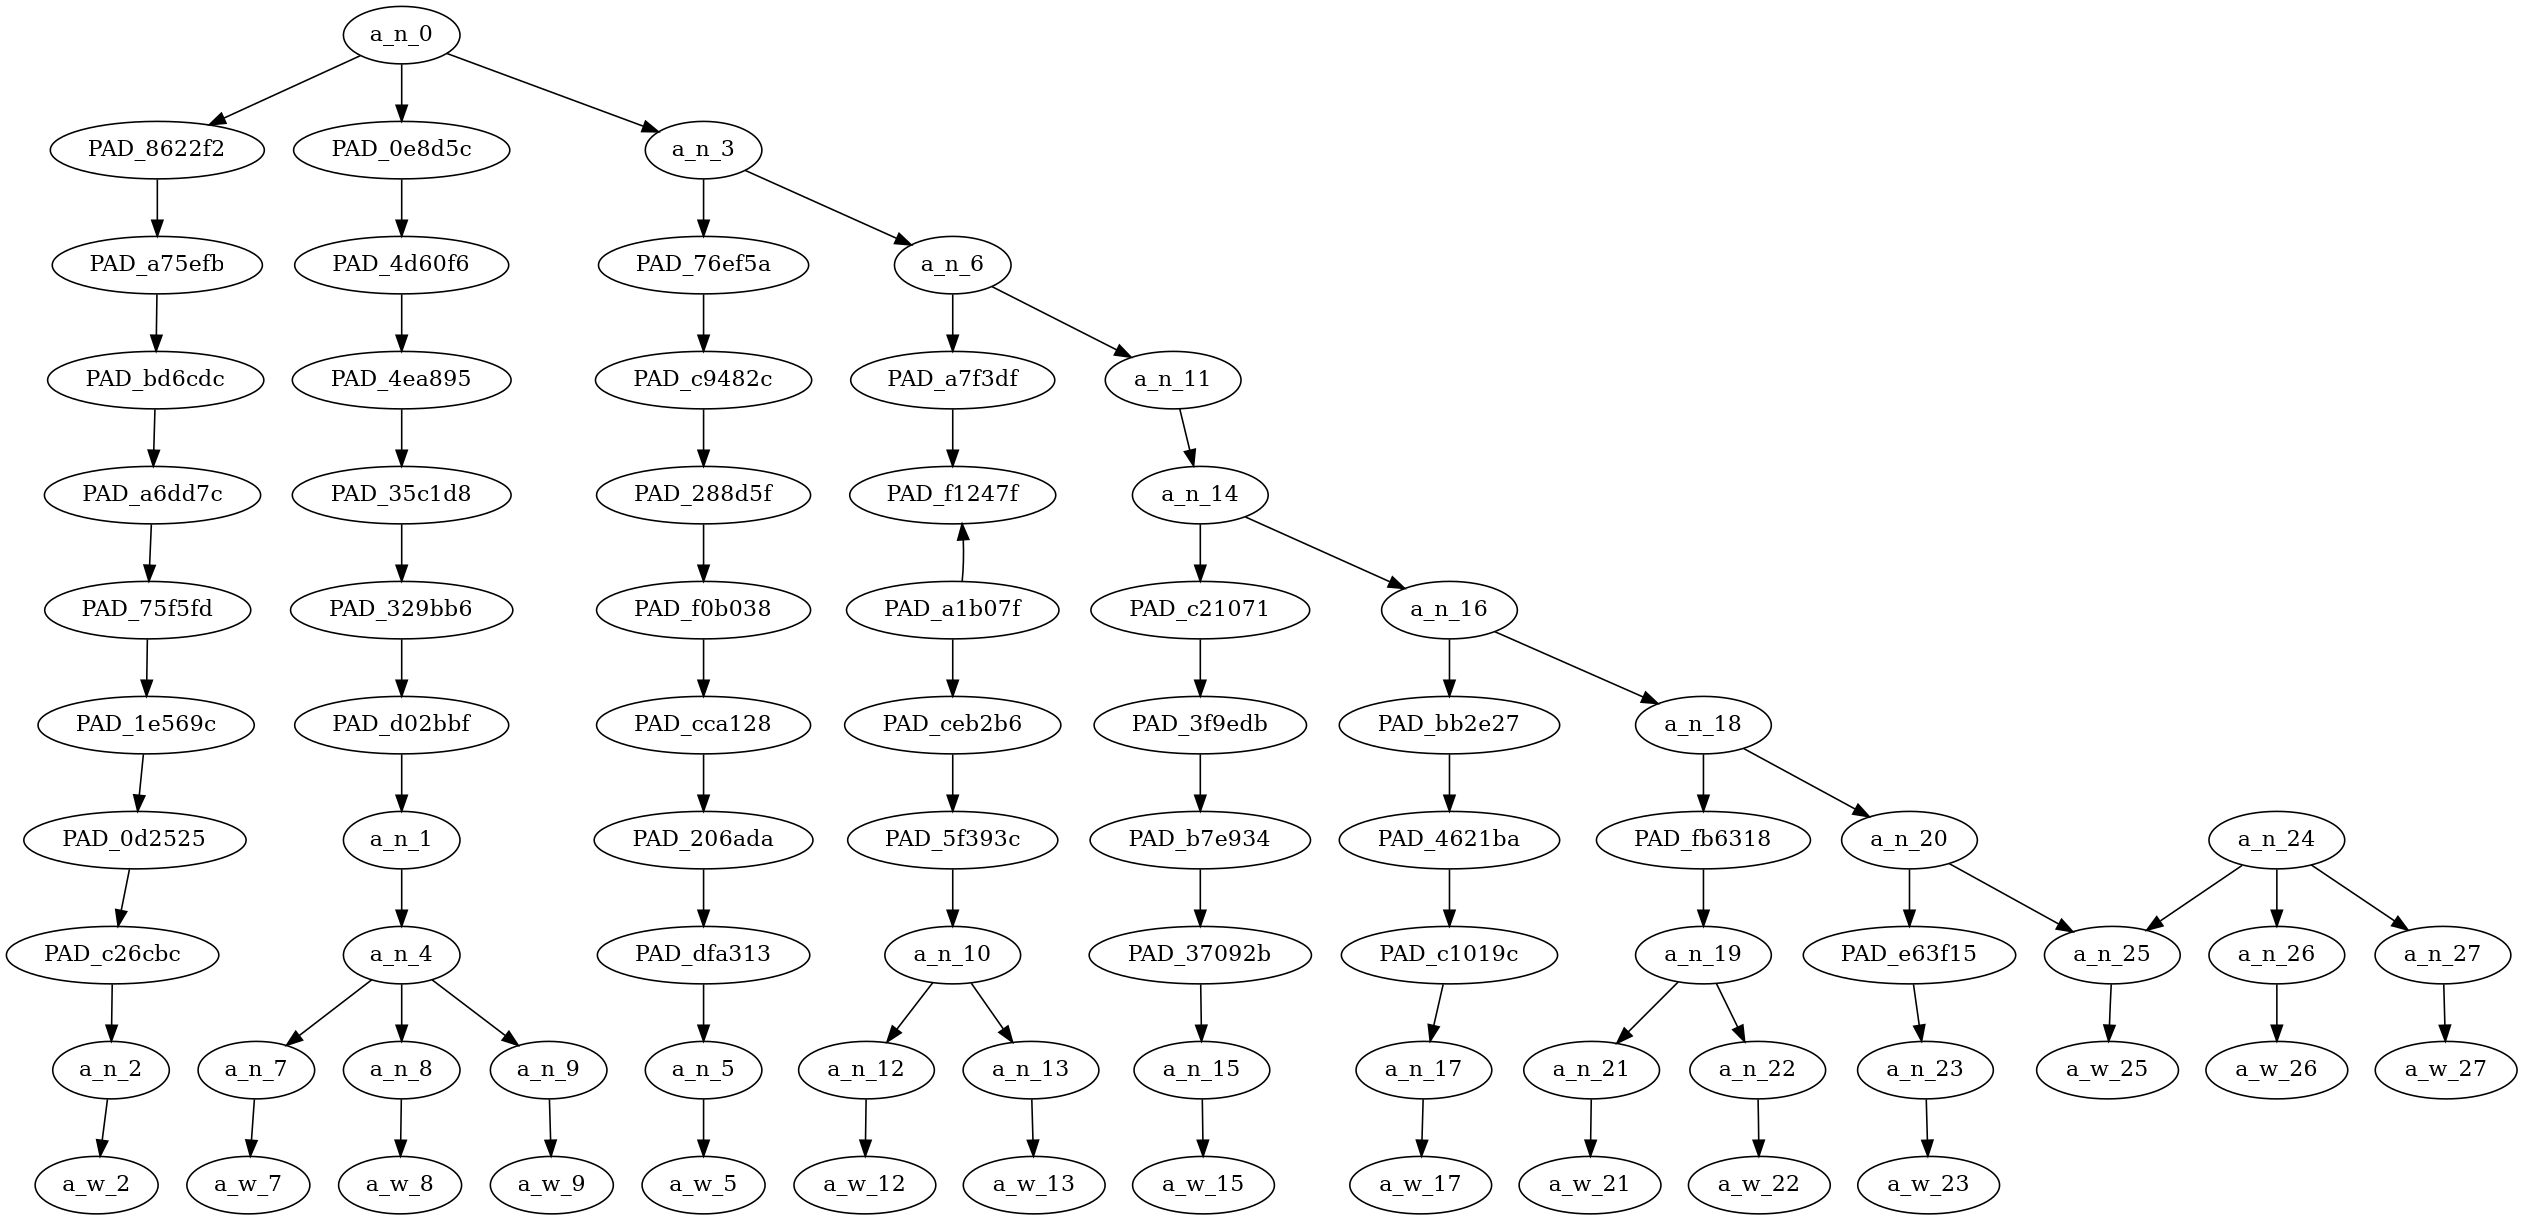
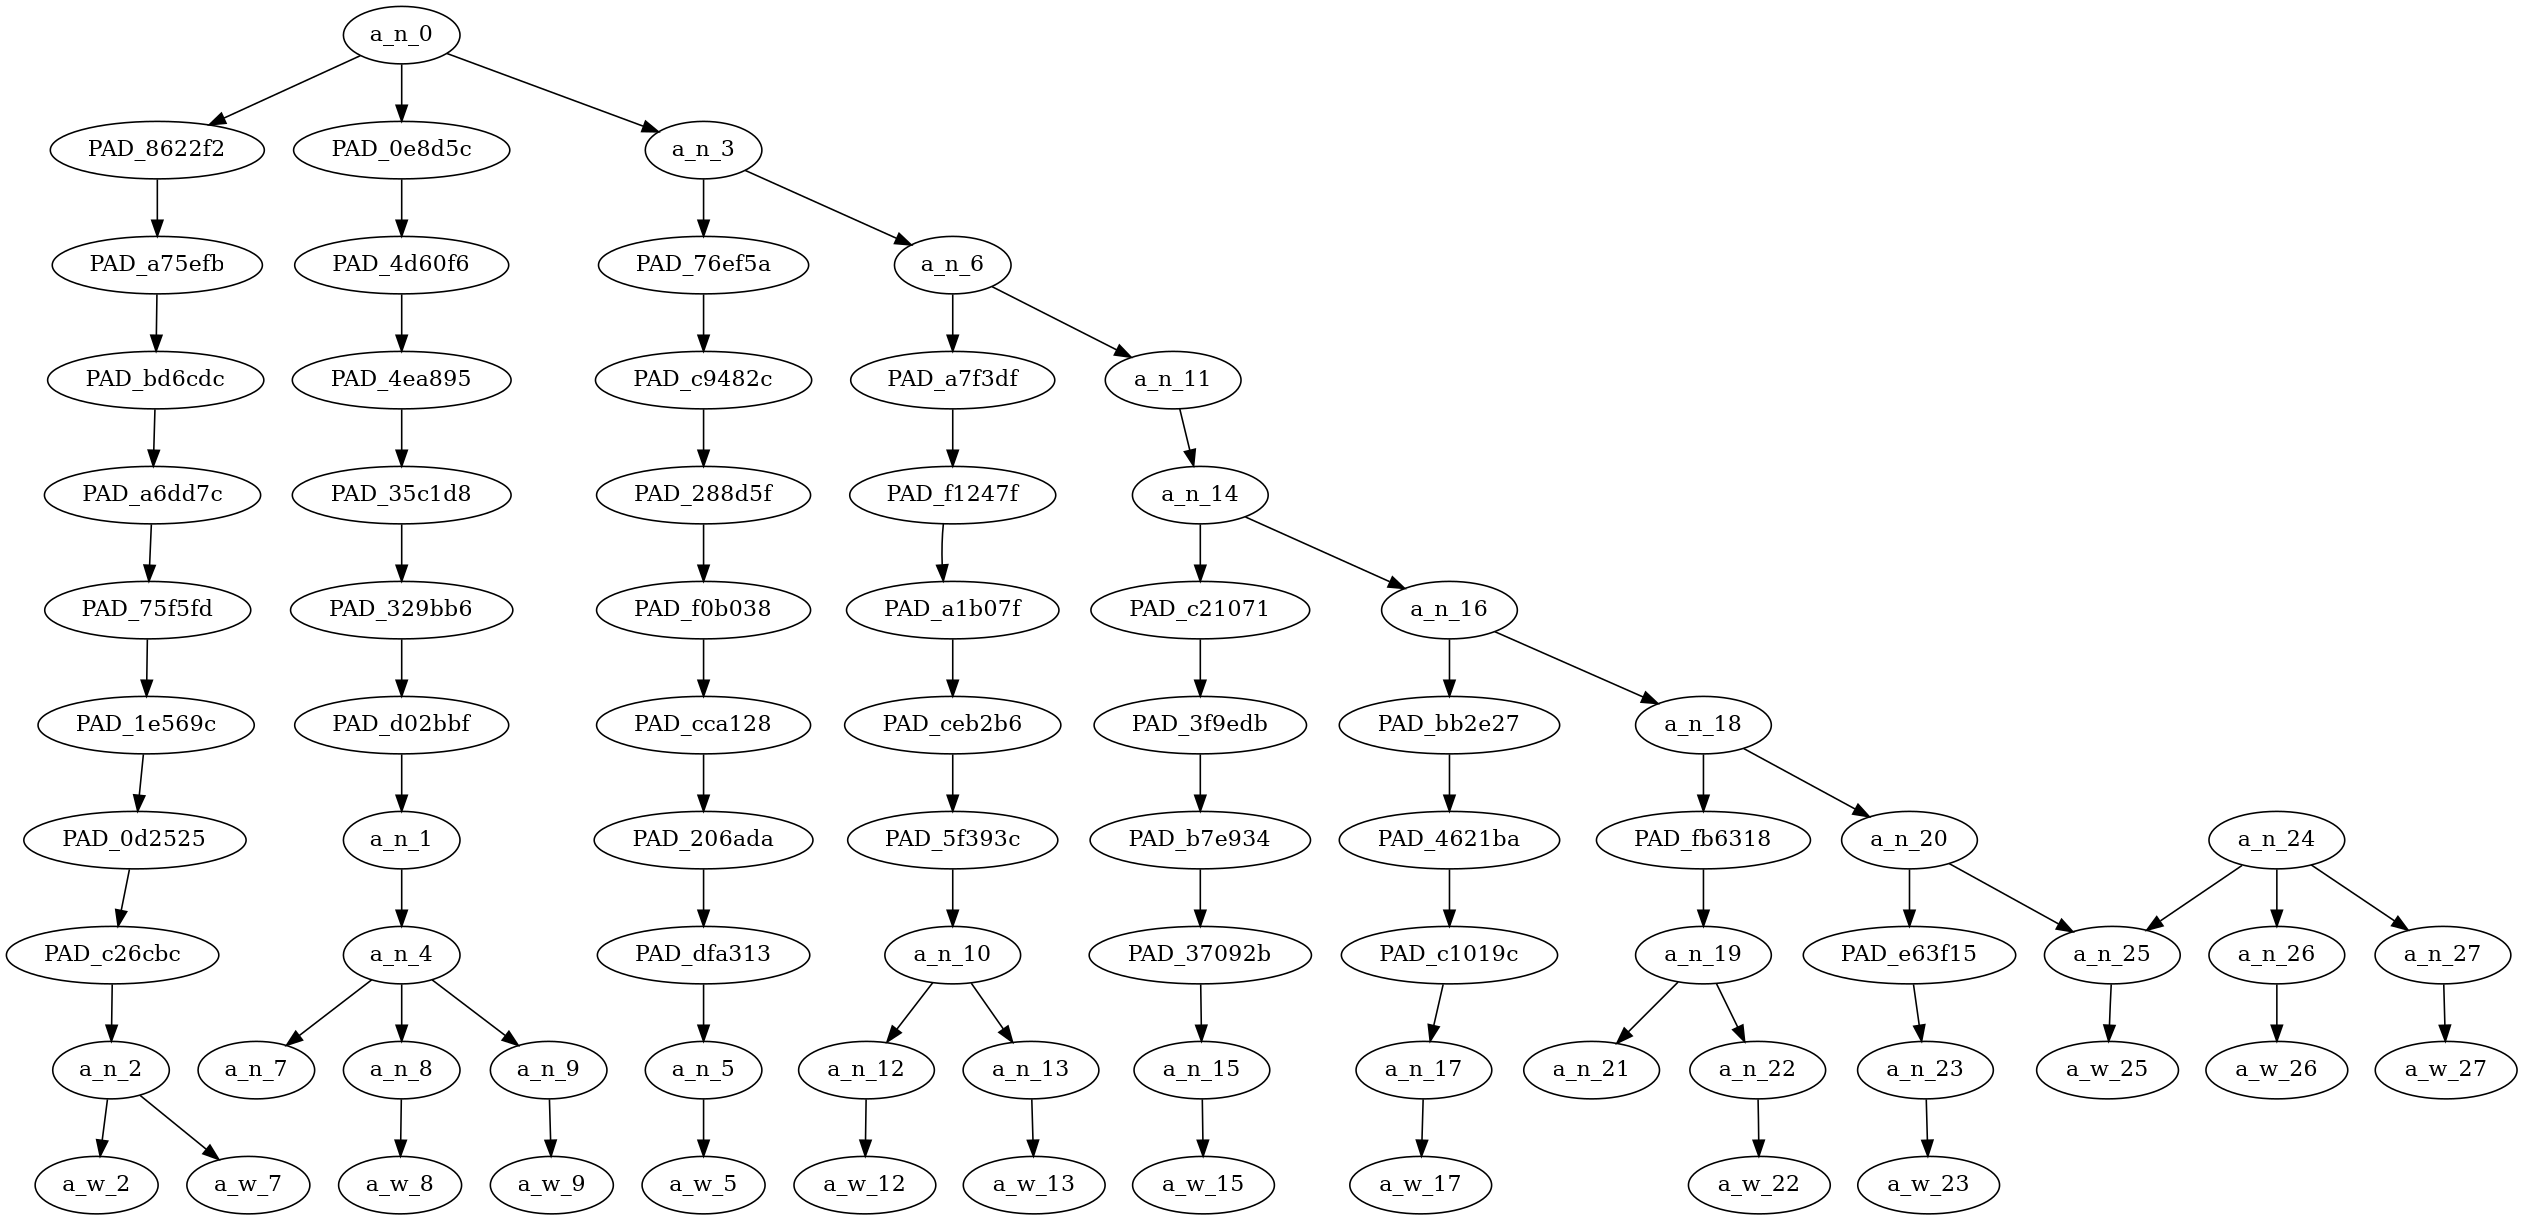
(963, 560) -> (942, 544)
(253, 1120) -> (173, 1122)
(1590, 1185) -> none
